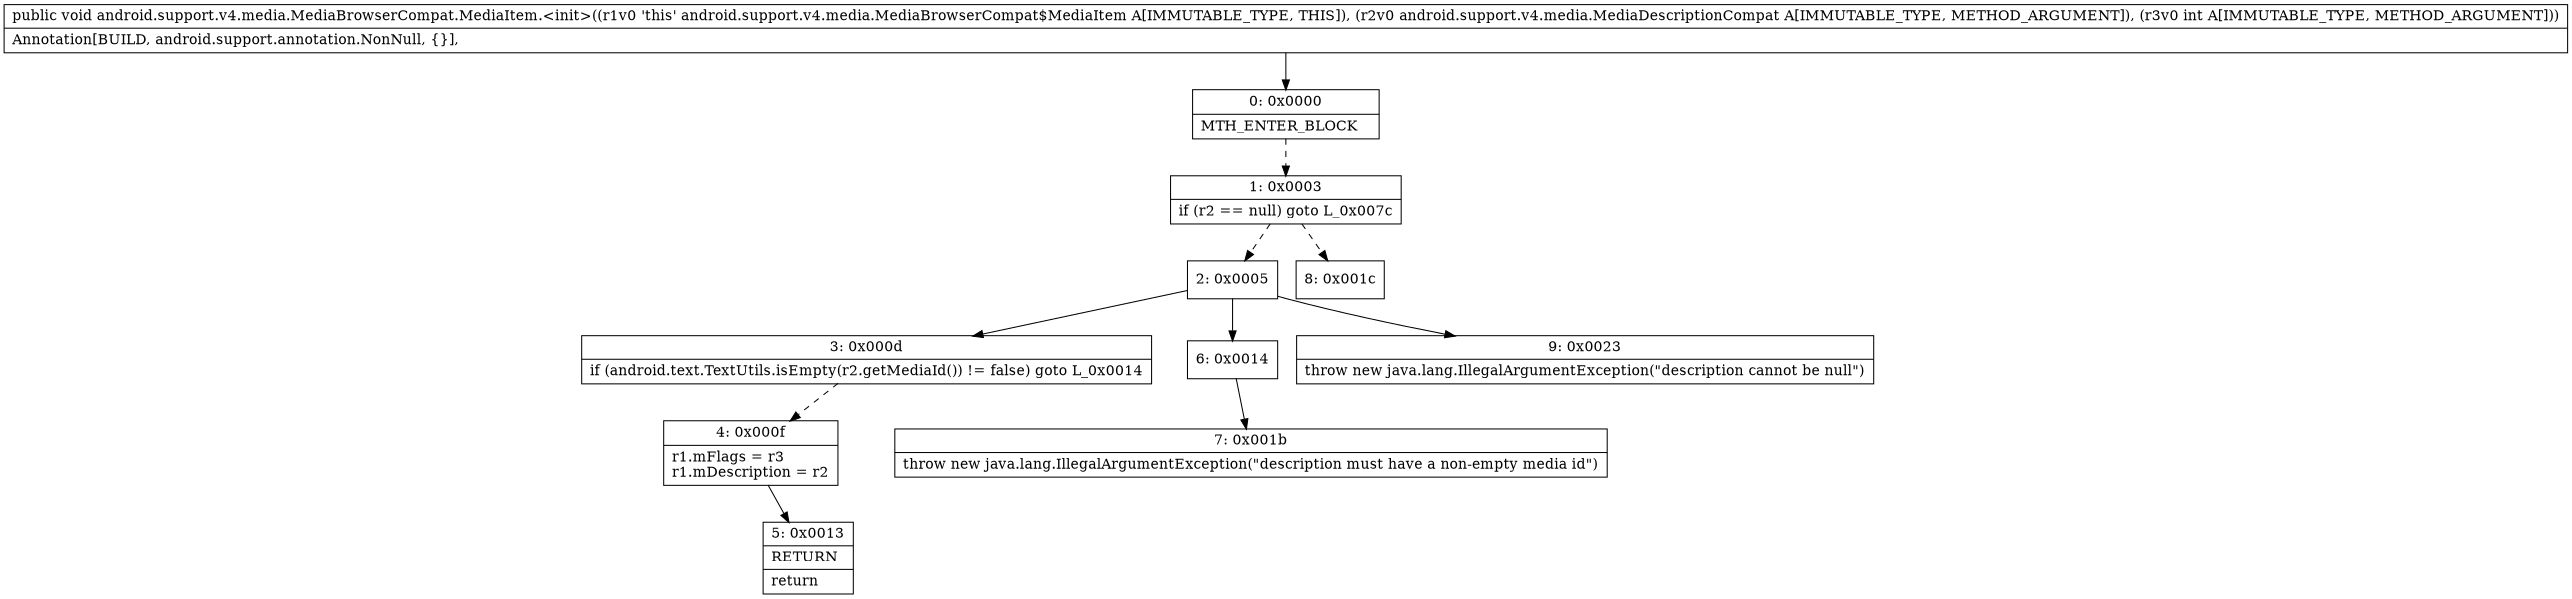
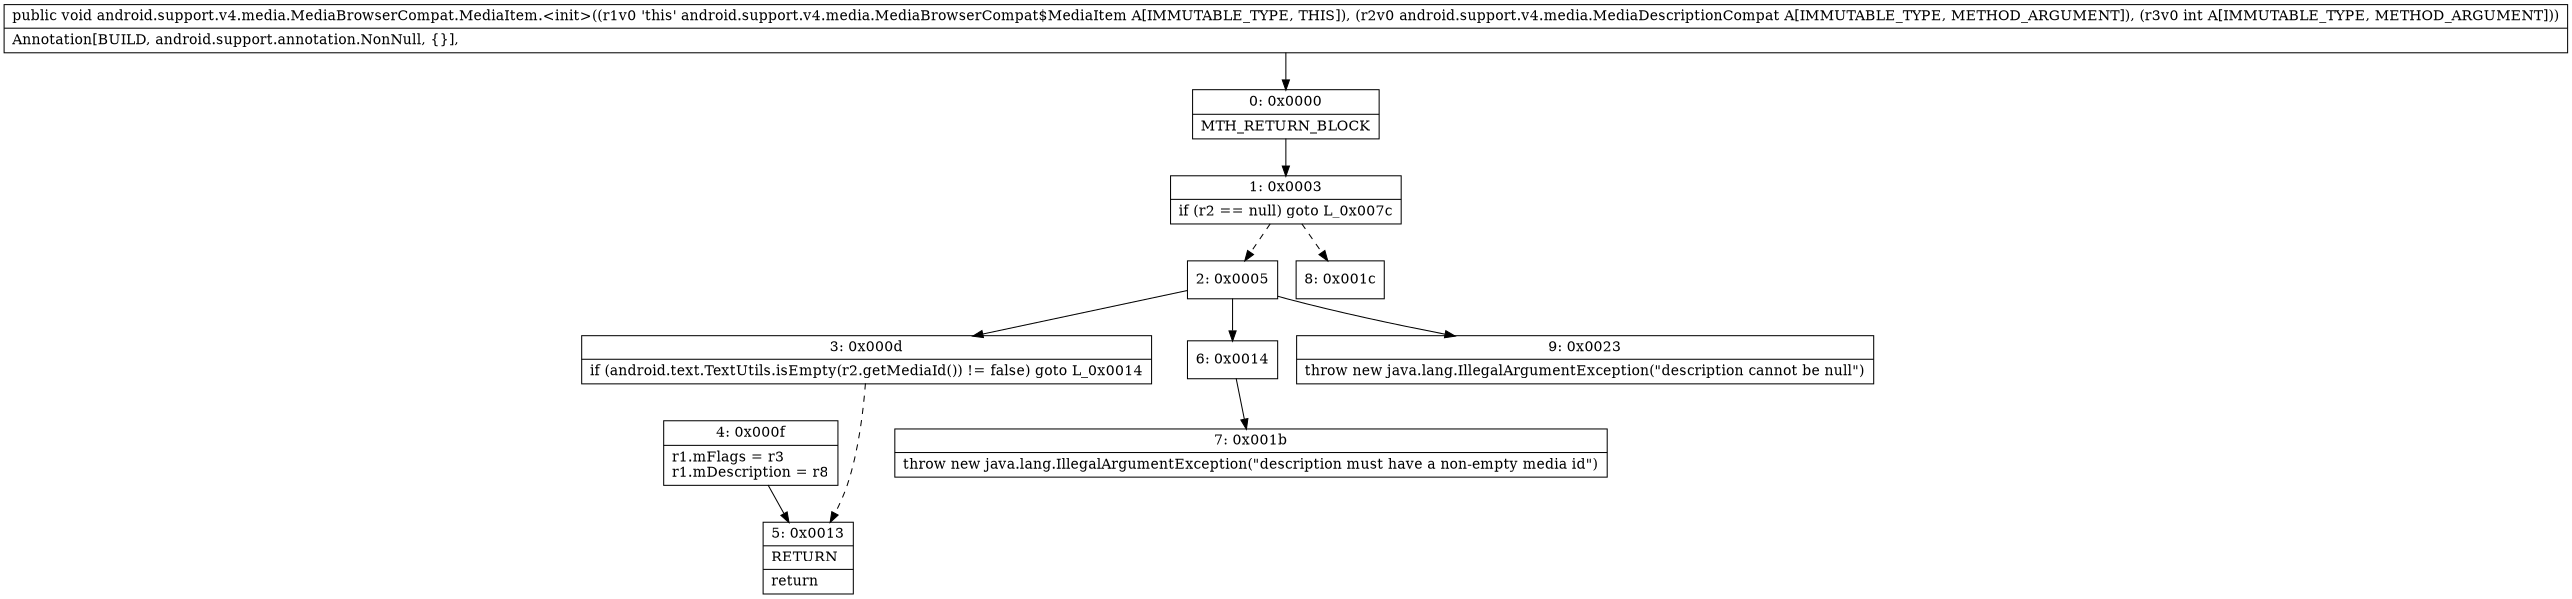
(1280, 126) -> (1286, 126)
(1286, 152) -> (1286, 152)
(818, 399) -> (856, 450)
(751, 473) -> (751, 473)
